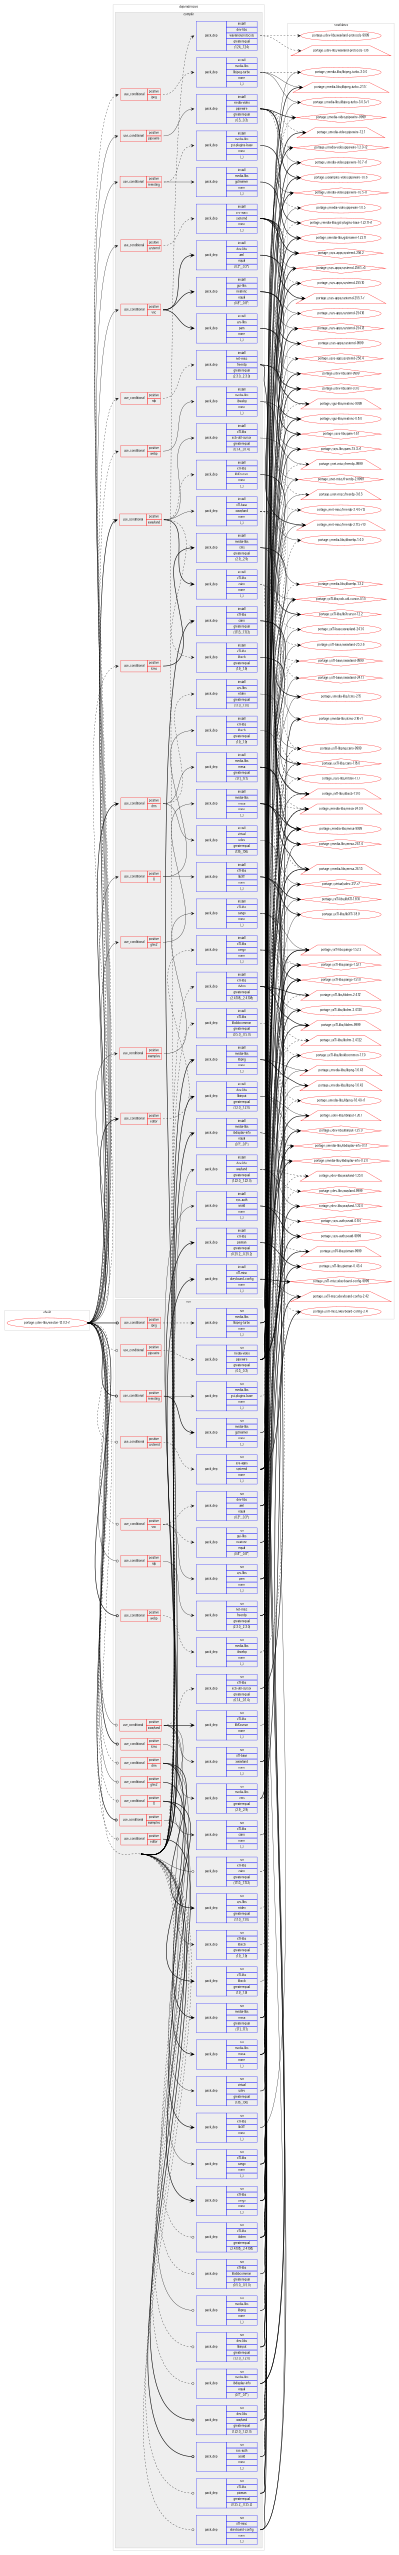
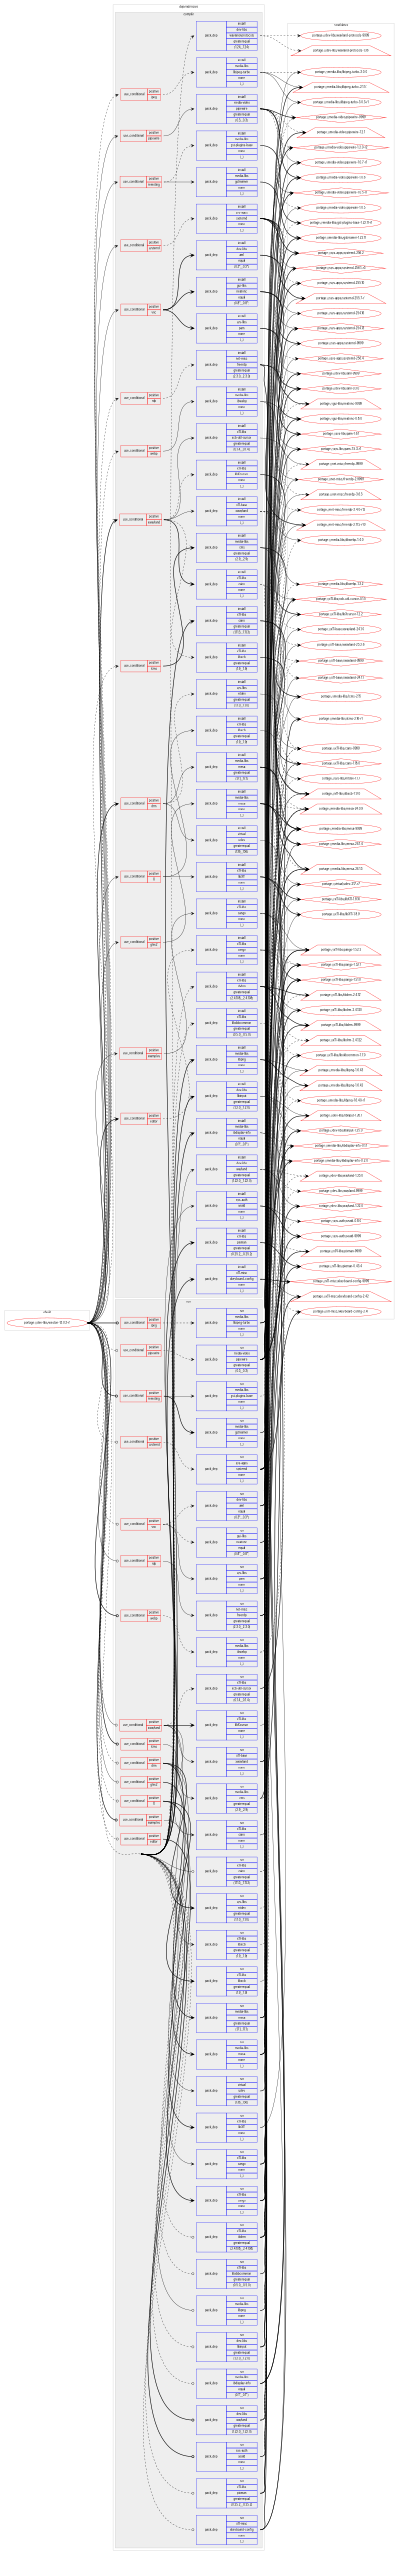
(341, 178) -> (341, 178)
(341, 749) -> (341, 749)
